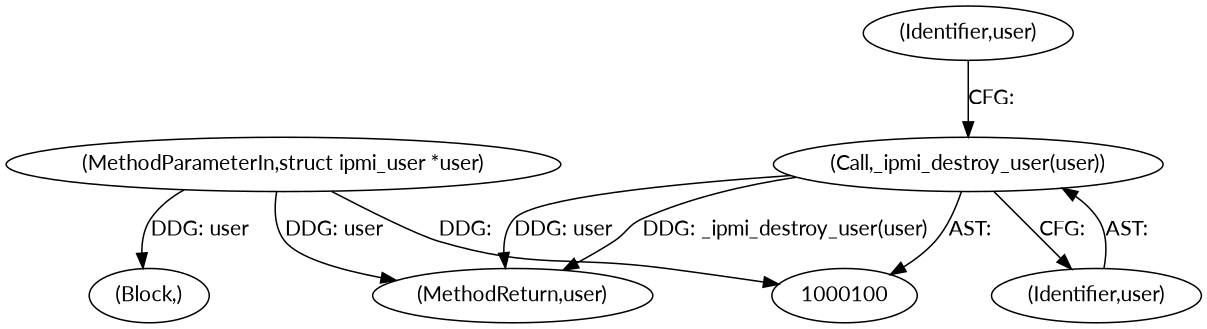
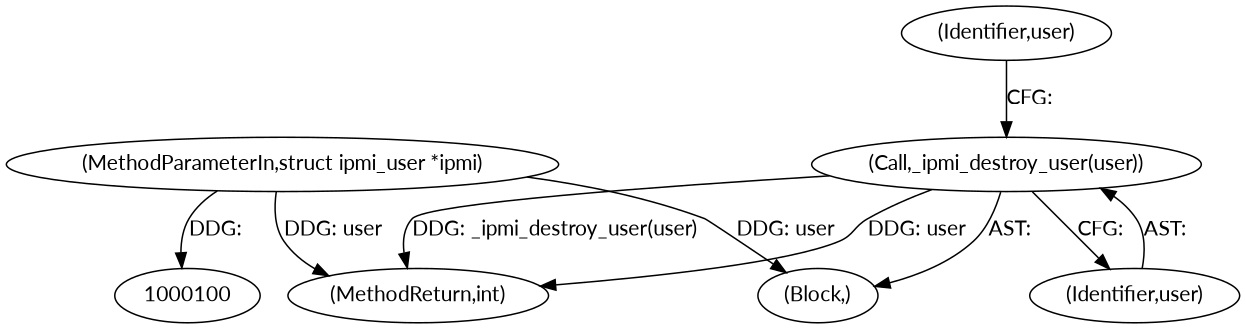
(283, 164) -> (282, 164)
(940, 235) -> (959, 253)
(513, 296) -> (418, 296)
